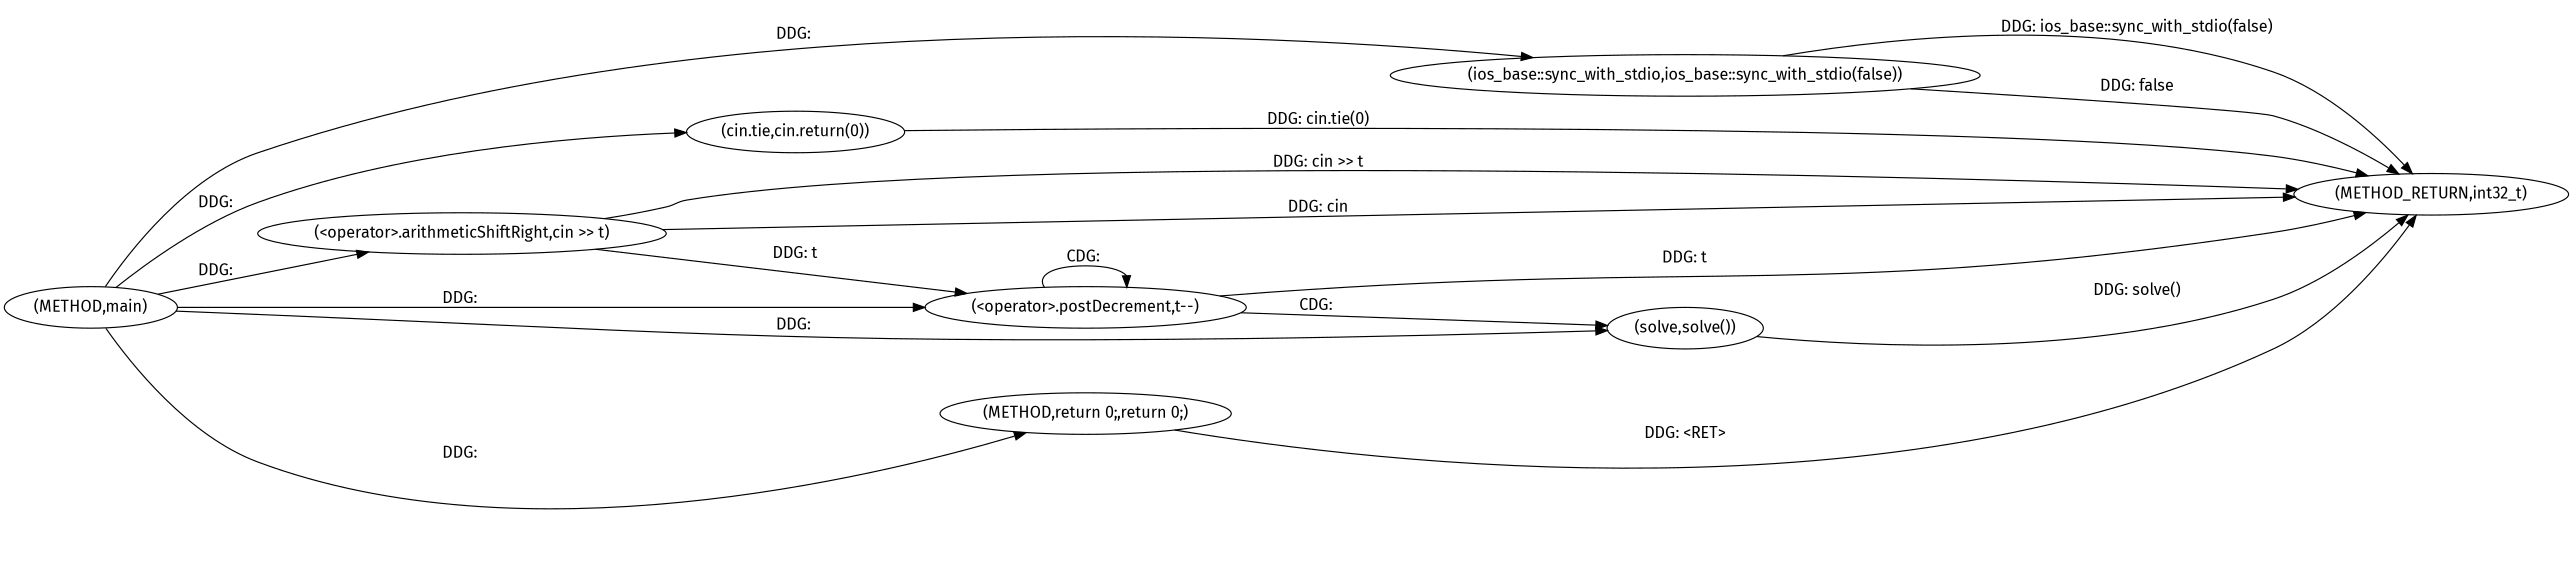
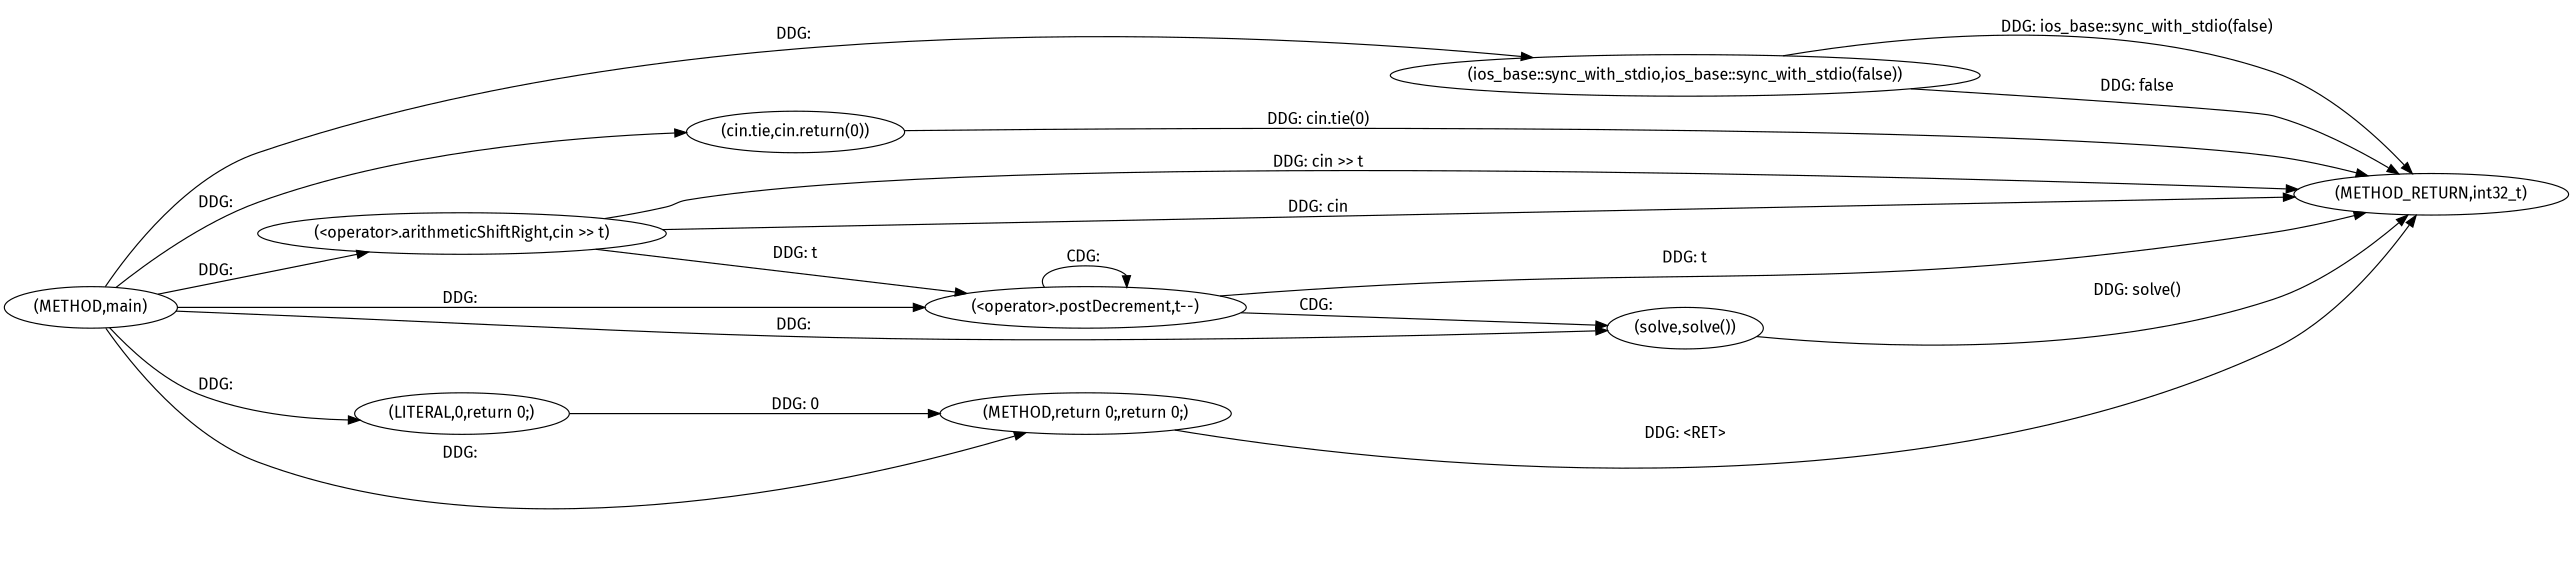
none -> (462, 414)
